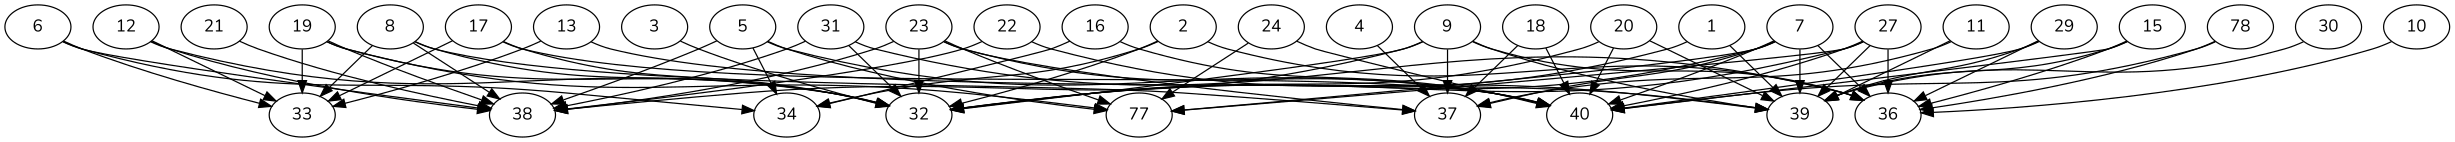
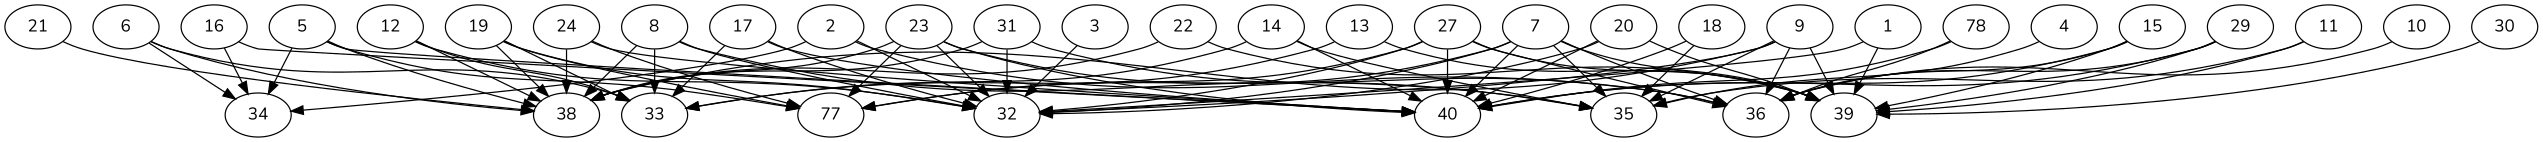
none -> (1271, 27)
none -> (567, 65)
(1448, 115) -> (1624, 115)
